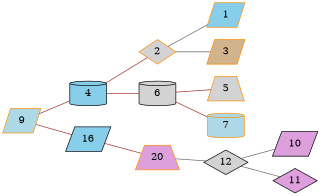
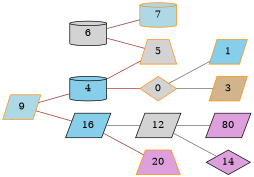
(157, 52) -> (158, 89)
(123, 93) -> (124, 70)
(295, 144) -> (228, 125)
(191, 160) -> (123, 125)
(226, 162) -> (158, 125)
(295, 181) -> (228, 162)
